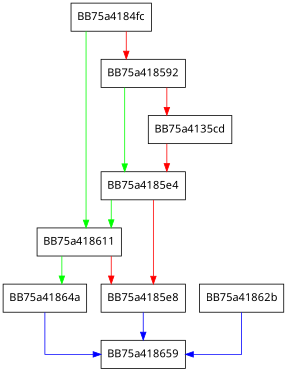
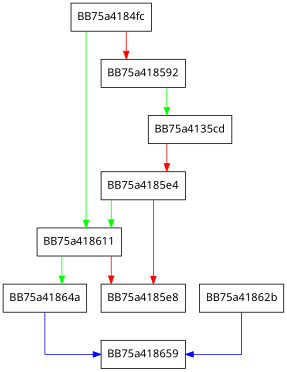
(167, 97) -> (167, 97)
(125, 126) -> none
(143, 322) -> none
